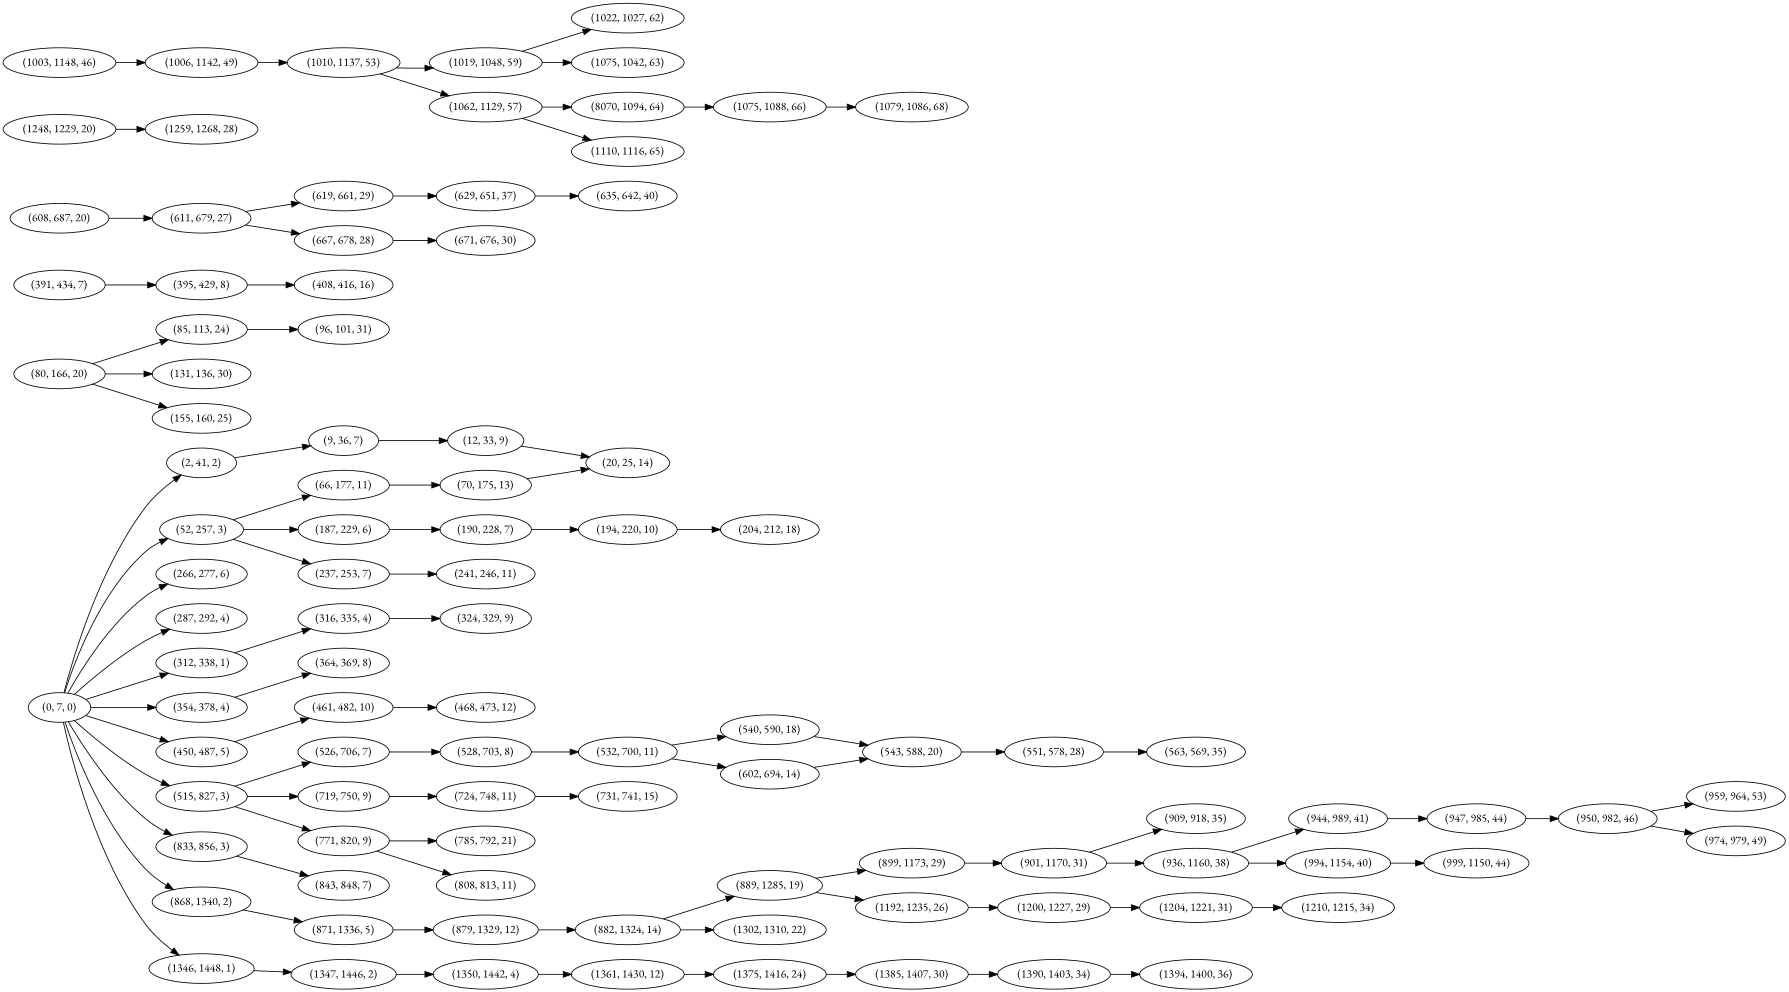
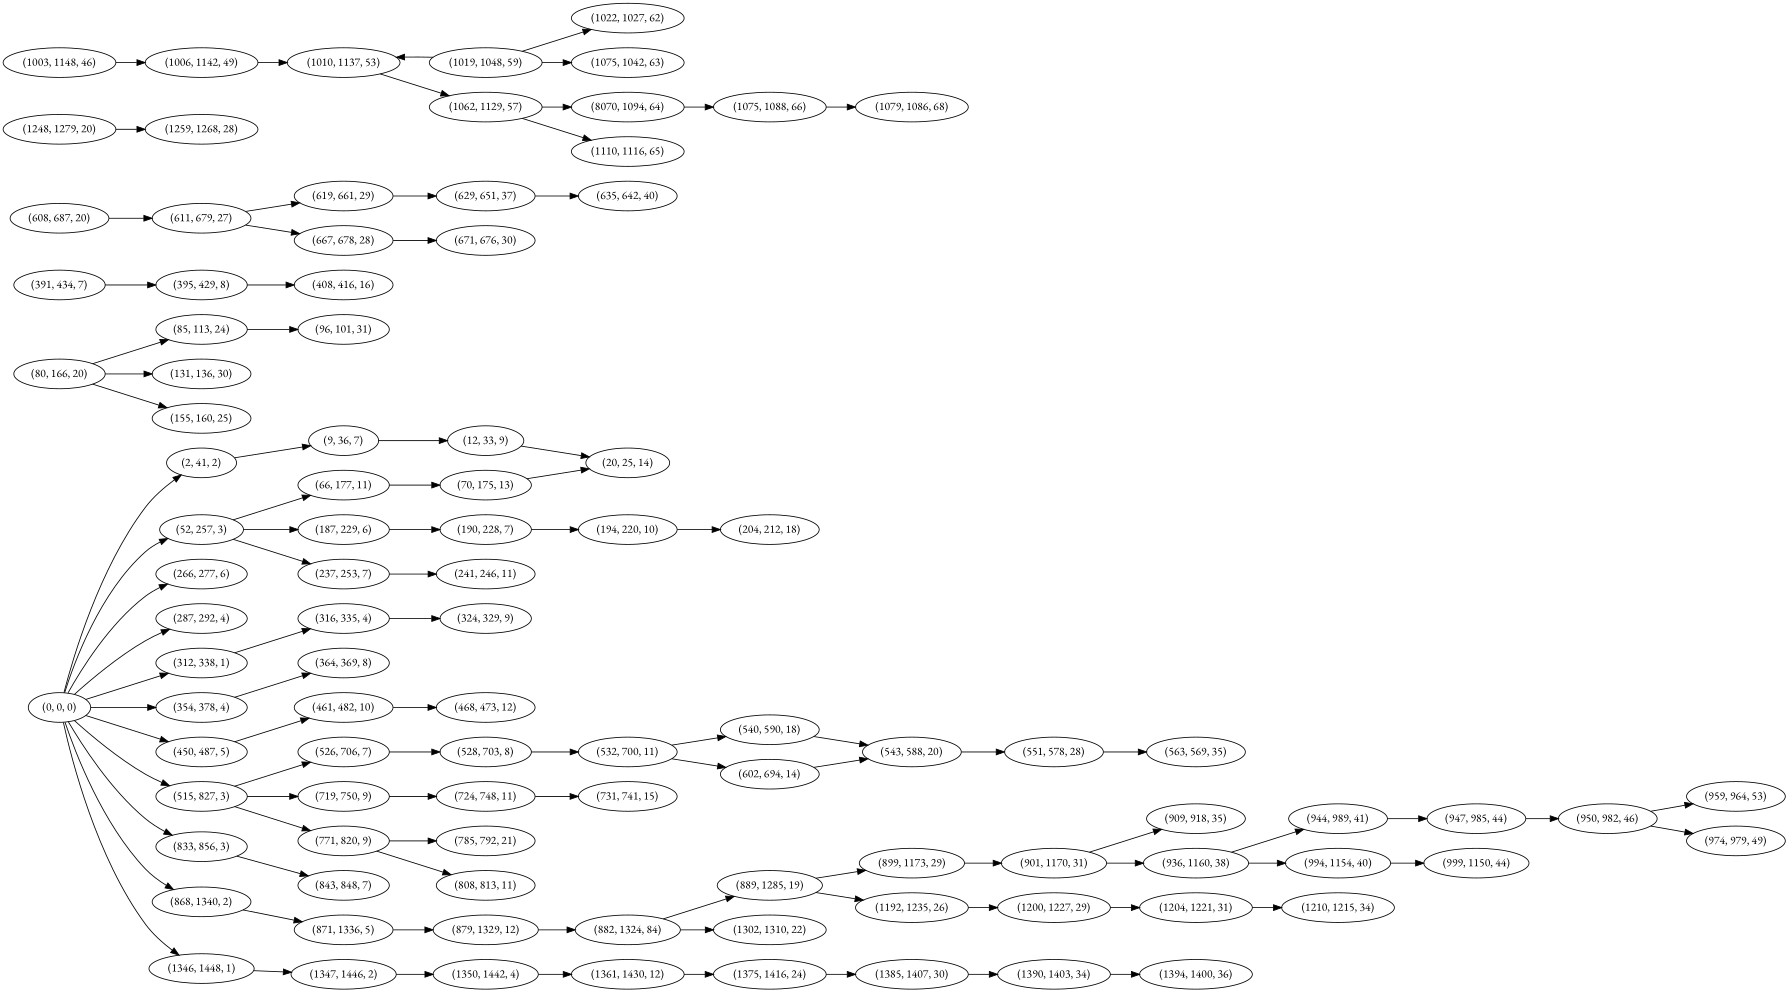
(411, 68) -> (419, 57)
(60, 129) -> (60, 129)
(60, 707) -> (60, 707)
(628, 930) -> (628, 930)
